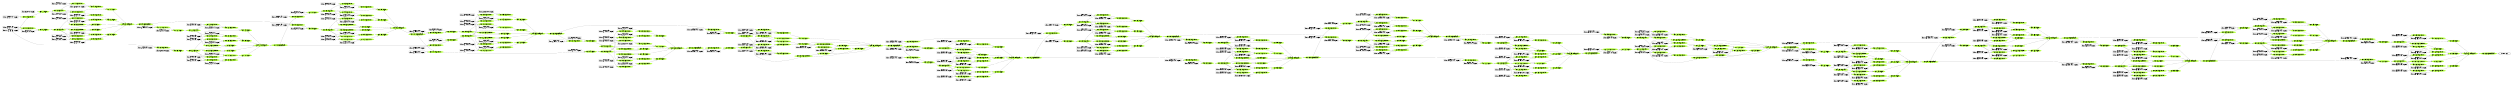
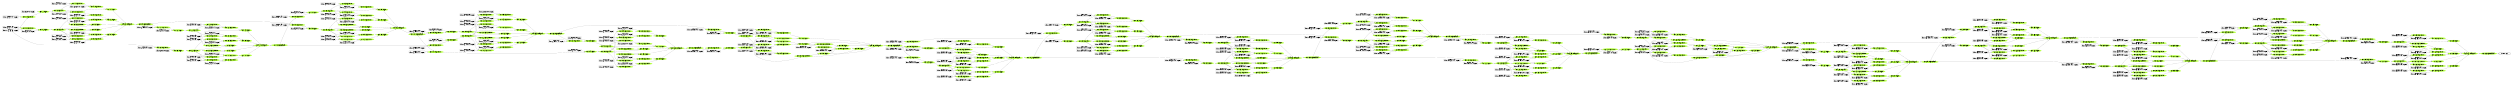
(2019, 51) -> (2019, 51)
